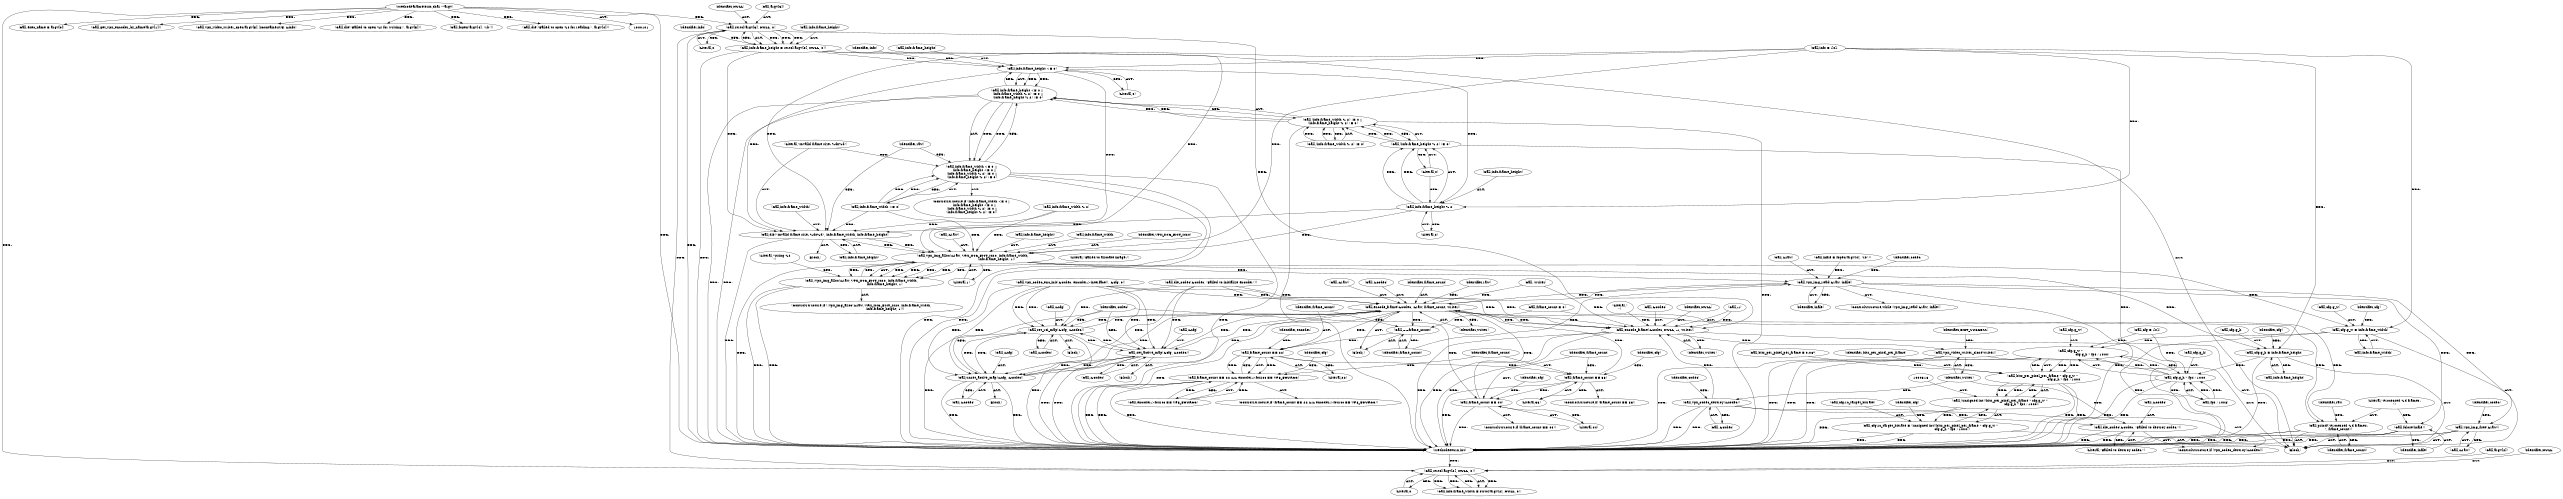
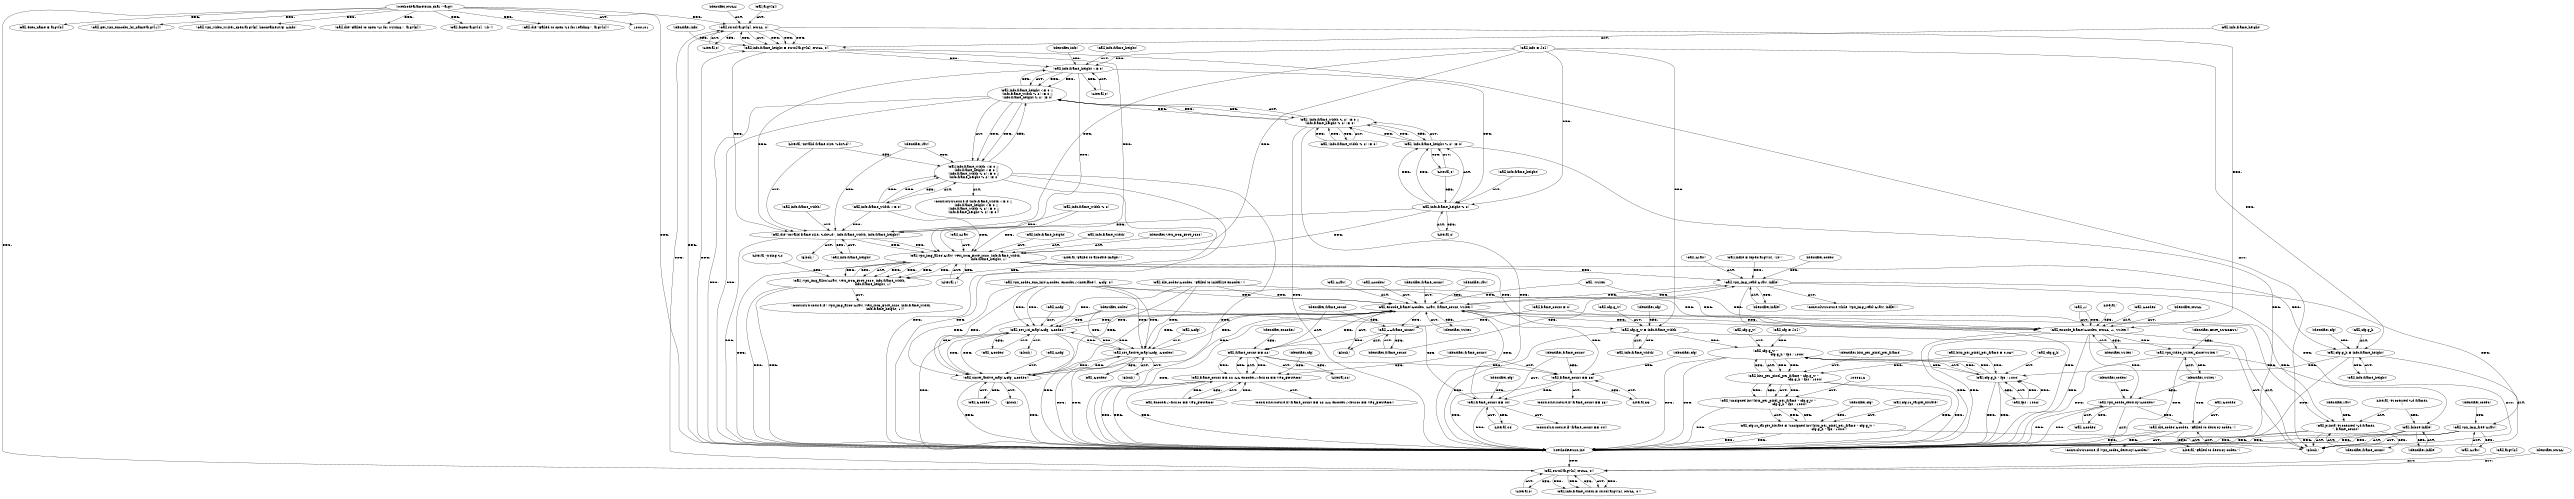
(2165, 358) -> (1992, 364)
(1693, 364) -> (2121, 365)
(697, 420) -> (698, 432)
